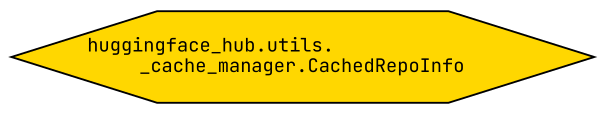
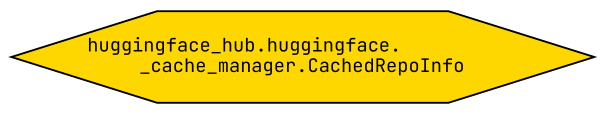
(303, 57) -> (303, 57)
